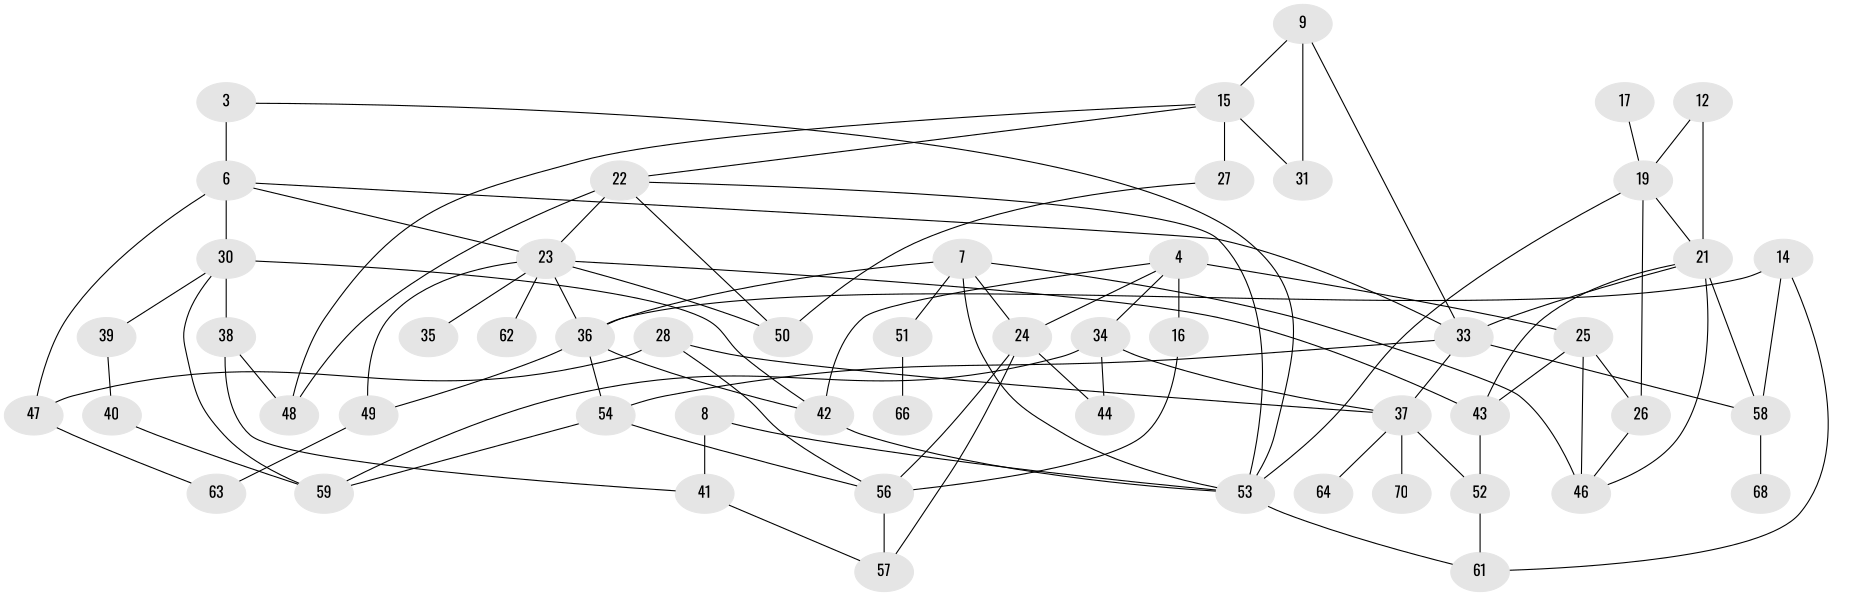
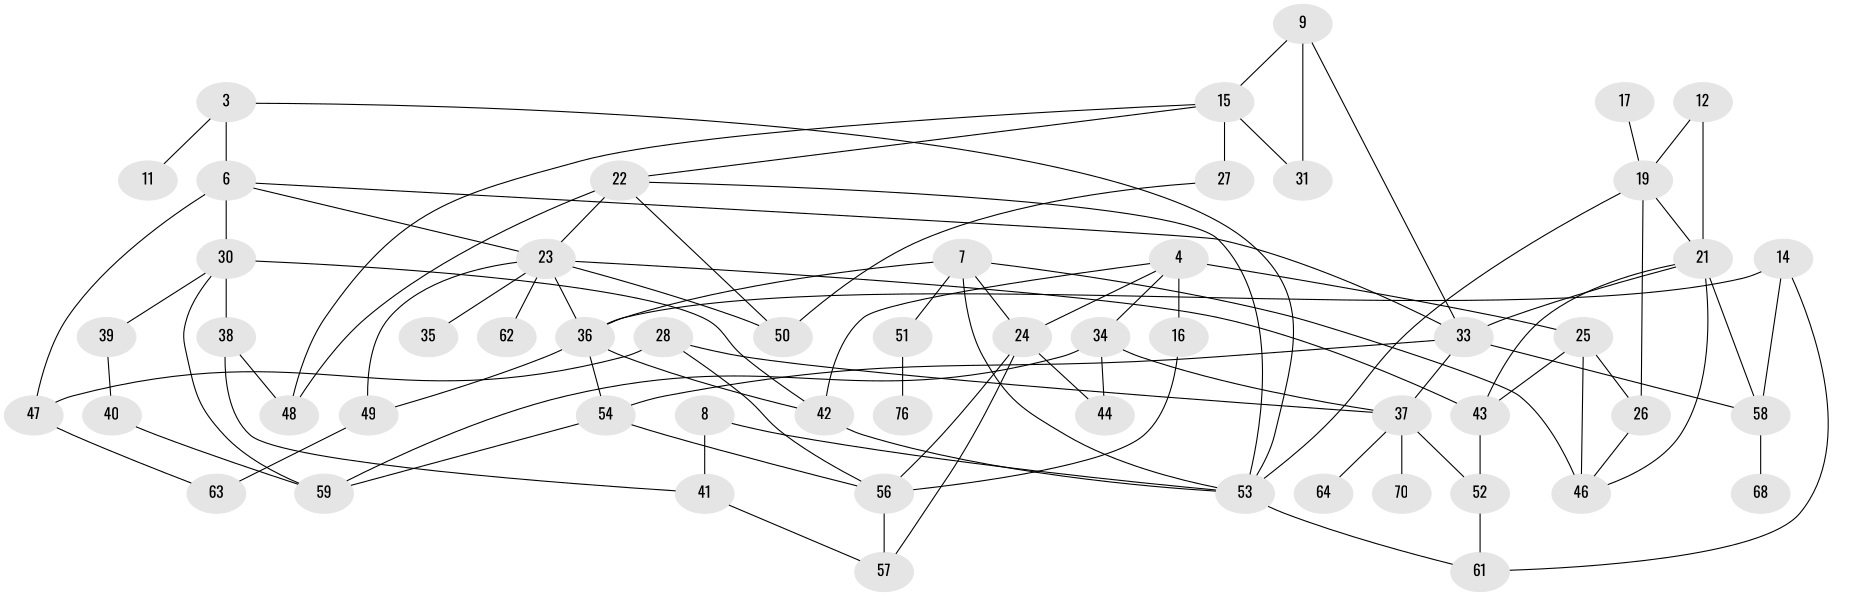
none -> (148, 181)
(903, 415) -> (903, 415)
